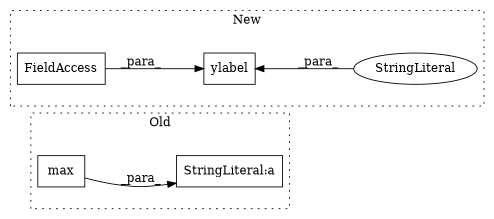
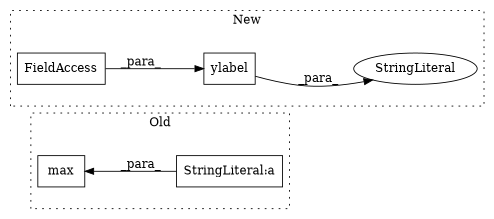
(309, 69) -> (309, 86)
(126, 186) -> (135, 171)
